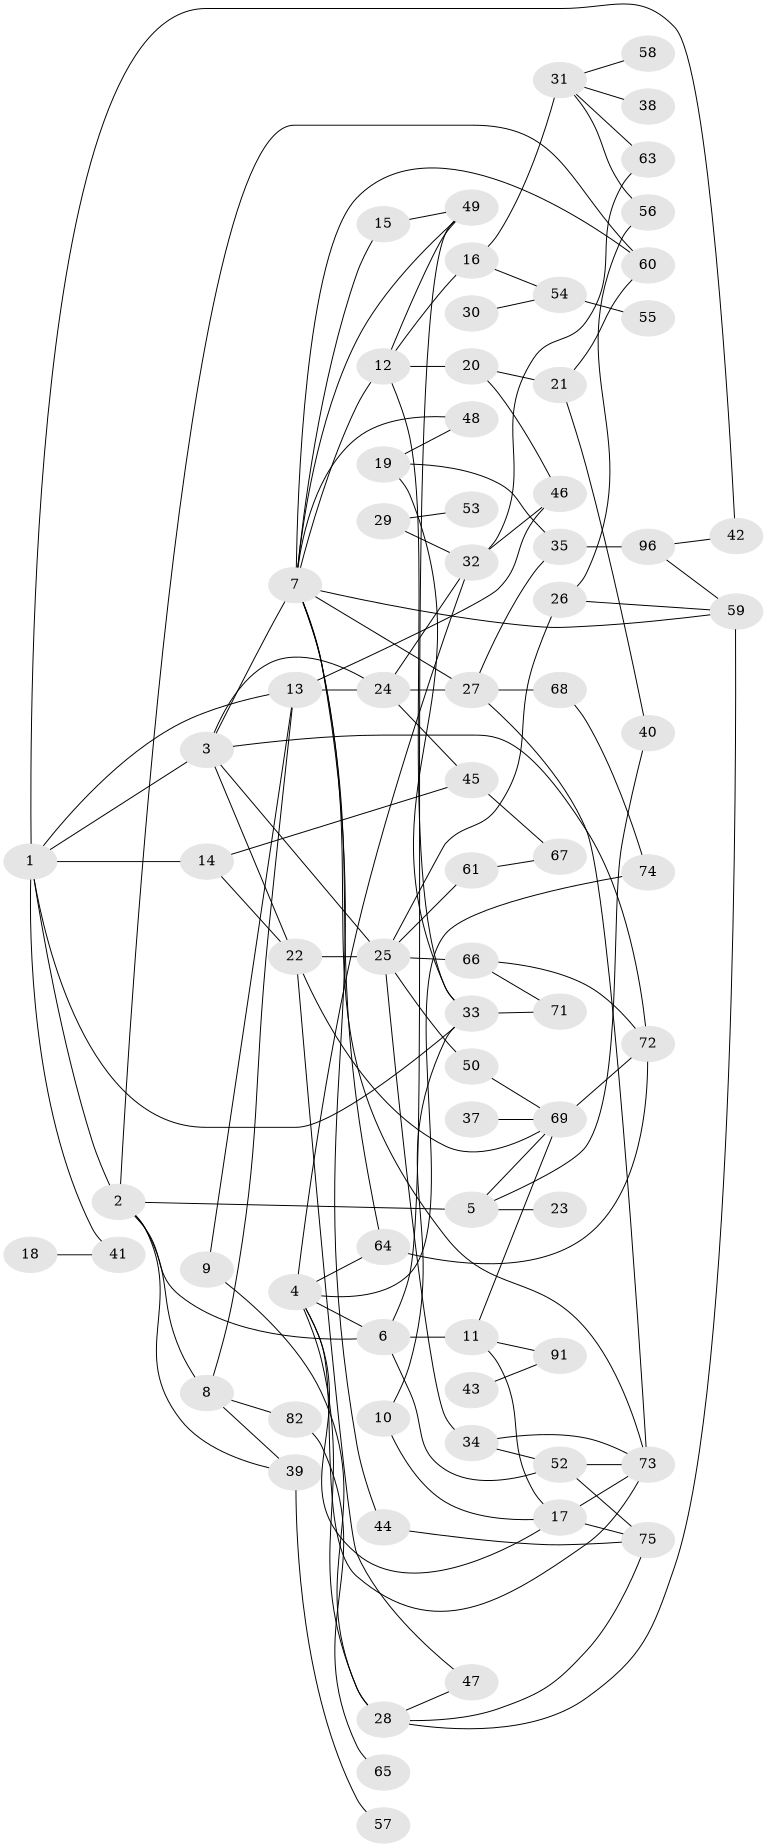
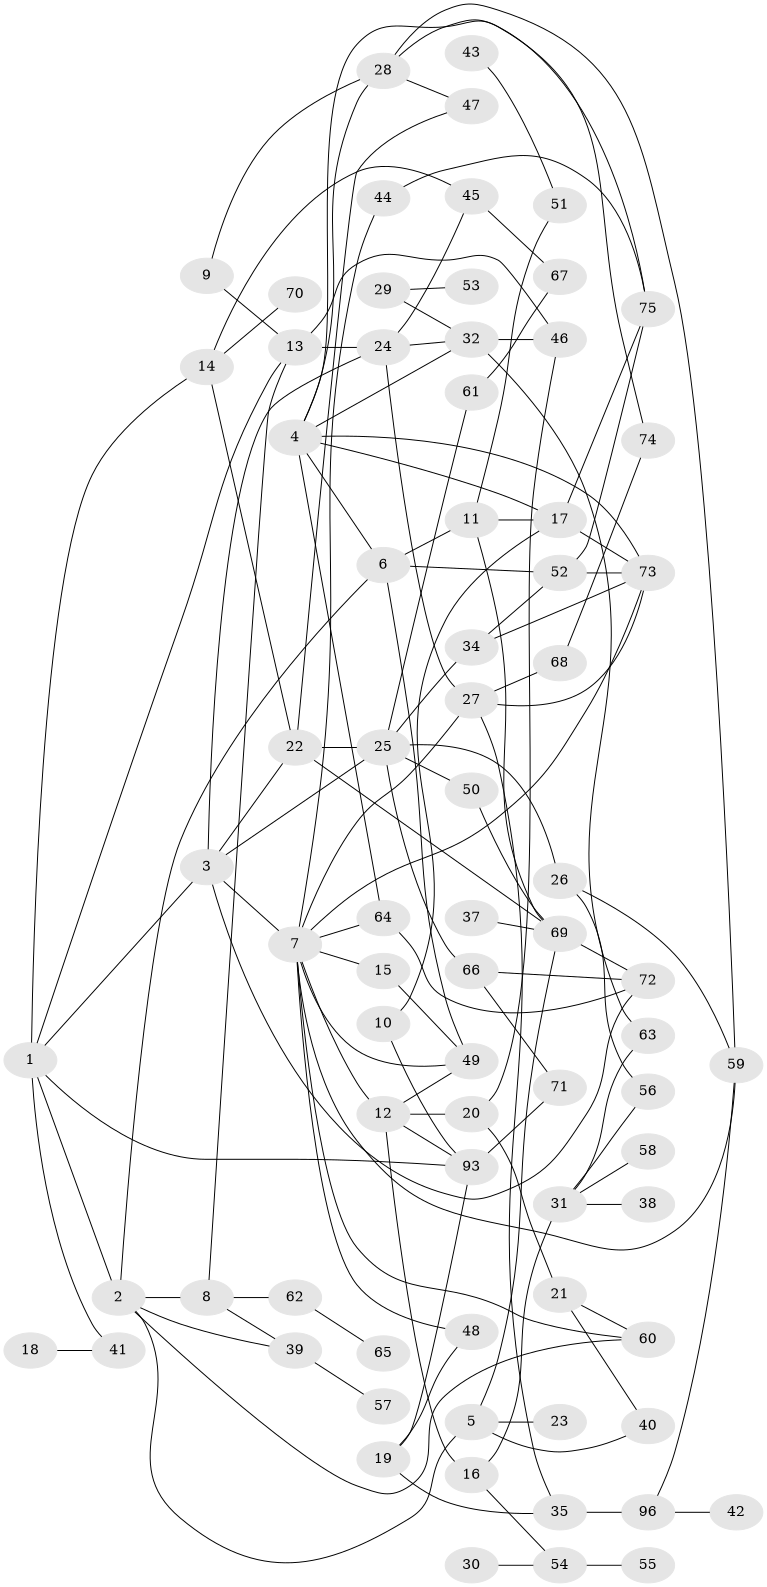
(248, 9) -> none
none -> (295, 294)
(472, 1014) -> (472, 1167)
(560, 1356) -> (560, 205)
(295, 1420) -> (295, 1298)
